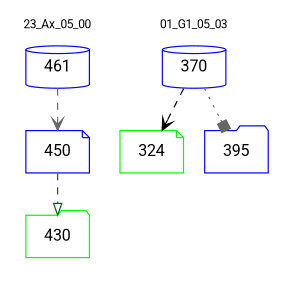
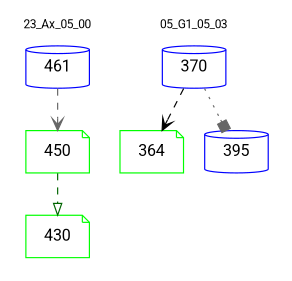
(194, 25) -> (194, 25)
(58, 152) -> (58, 152)
(152, 152) -> (152, 152)
(236, 152) -> (236, 152)
(58, 236) -> (58, 236)
